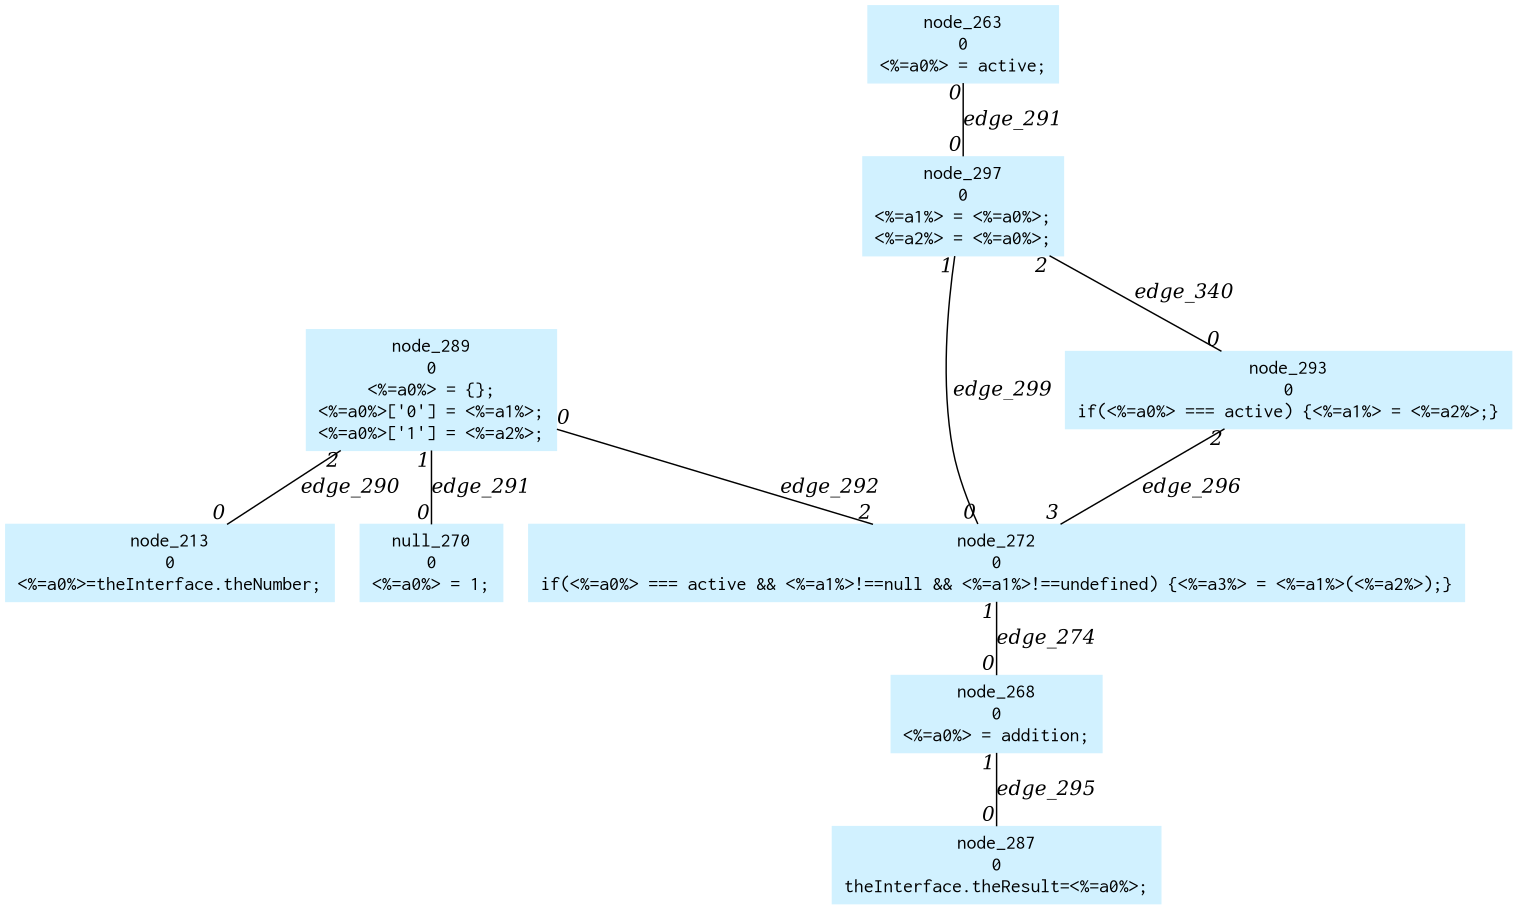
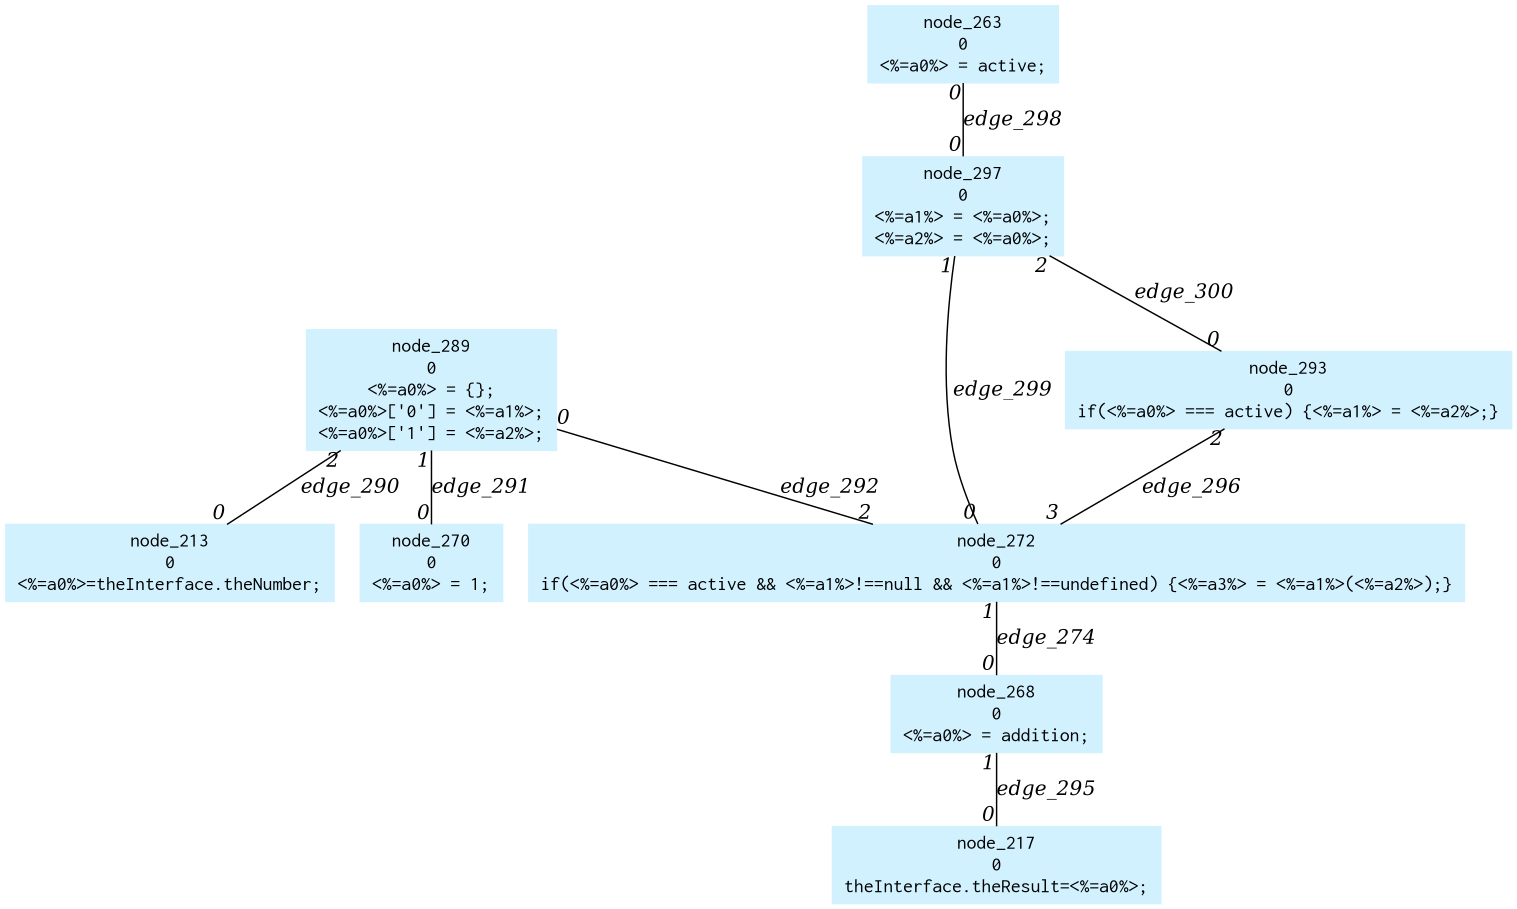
(1013, 120) -> (1013, 120)
(1185, 293) -> (1185, 293)
(431, 563) -> (431, 563)
(997, 865) -> (997, 865)
